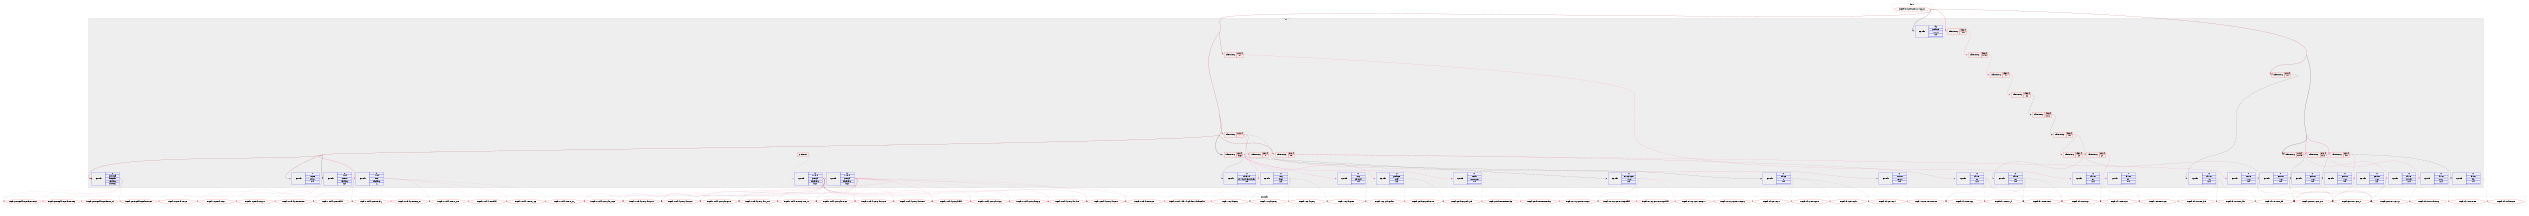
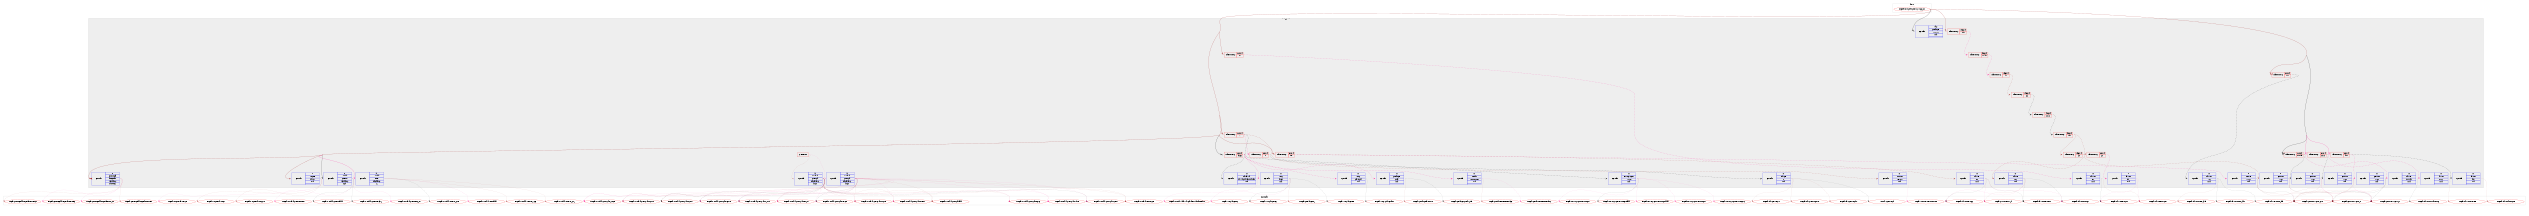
(796, 202) -> (796, 202)
(990, 202) -> none
(1106, 202) -> (1106, 202)
(1307, 202) -> (1307, 202)
(1423, 202) -> (1423, 202)
(1694, 202) -> (1694, 202)
(1887, 202) -> (1887, 202)
(2003, 202) -> (2003, 202)
(2158, 202) -> (2158, 202)
